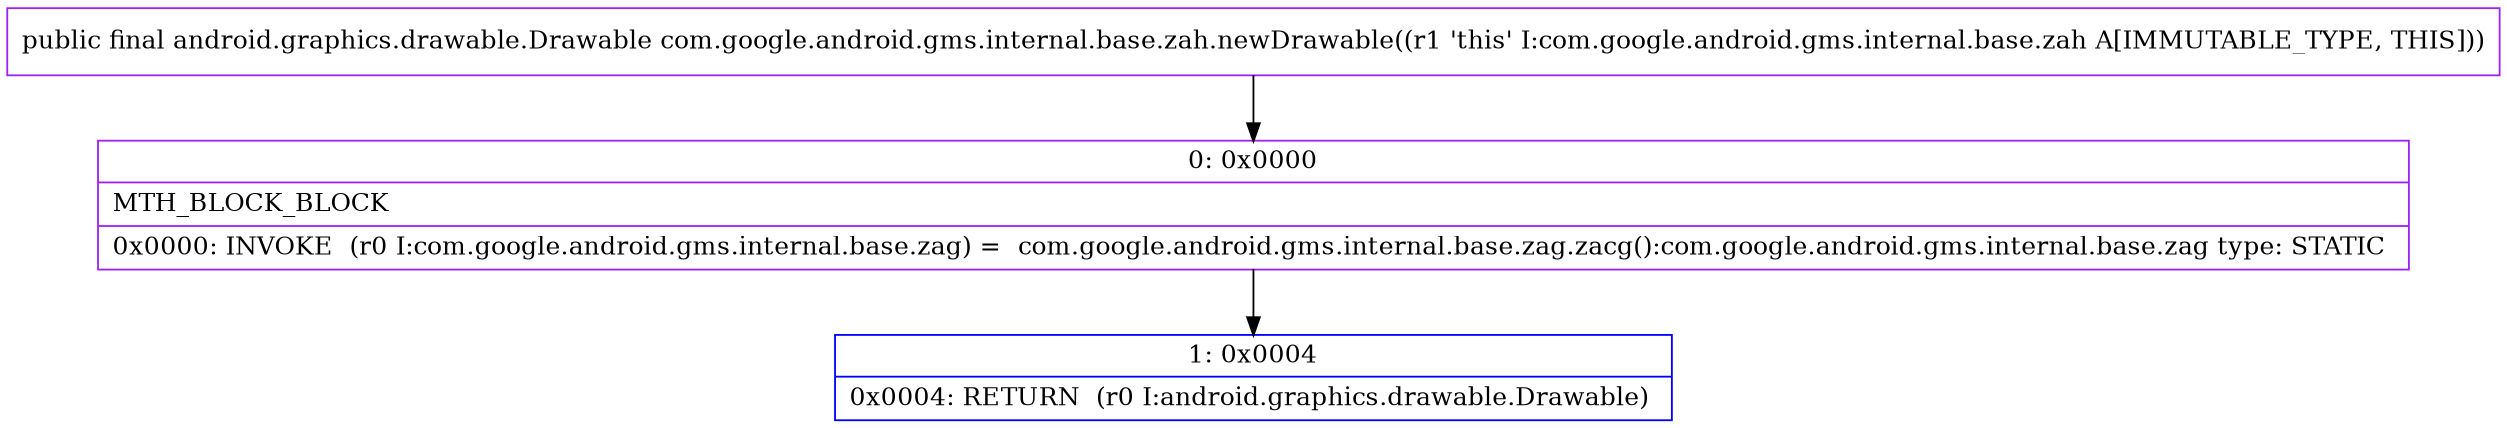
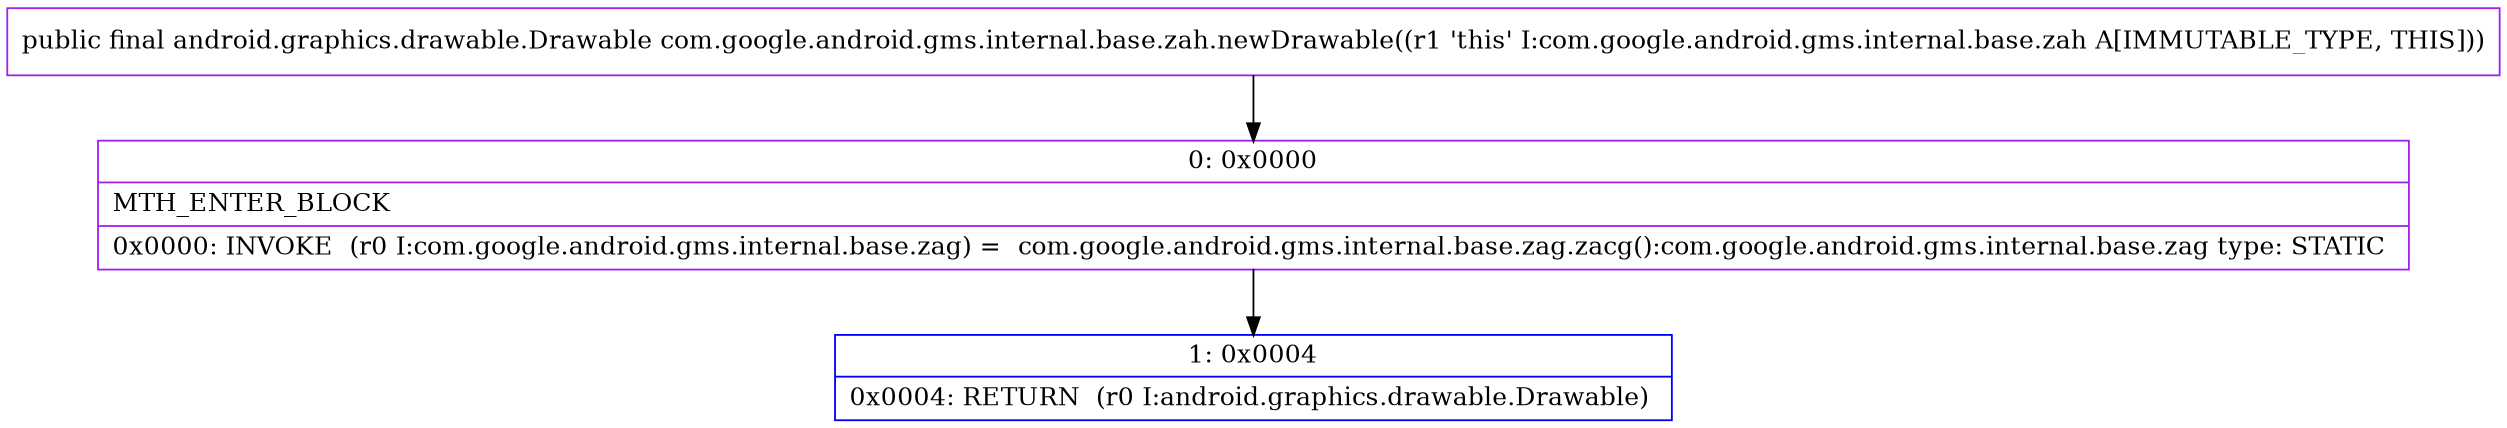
(251, 203) -> (252, 203)
